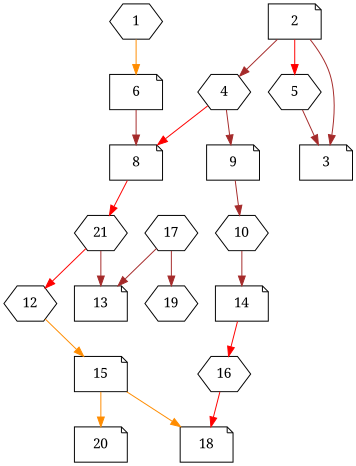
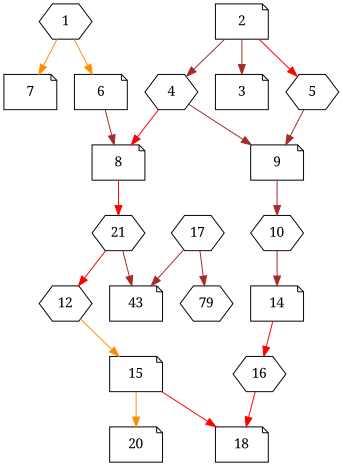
none -> (30, 92)
(308, 123) -> (297, 123)
(101, 304) -> (136, 304)
(171, 304) -> (207, 304)
(149, 407) -> (185, 407)
